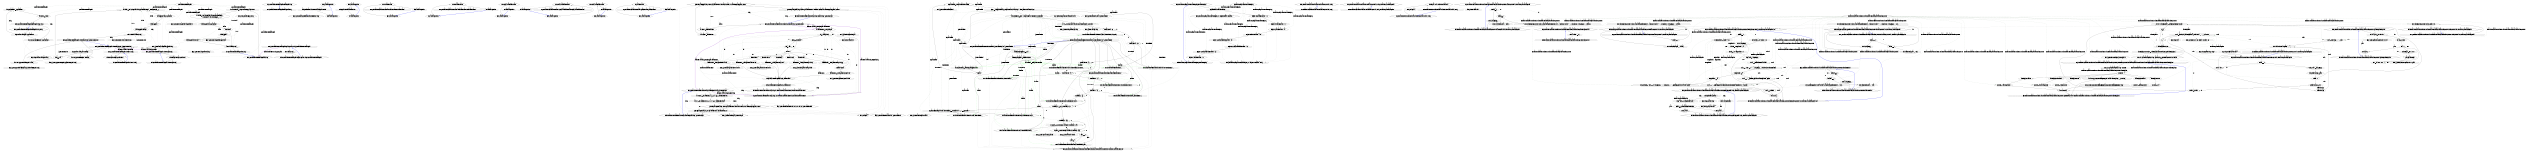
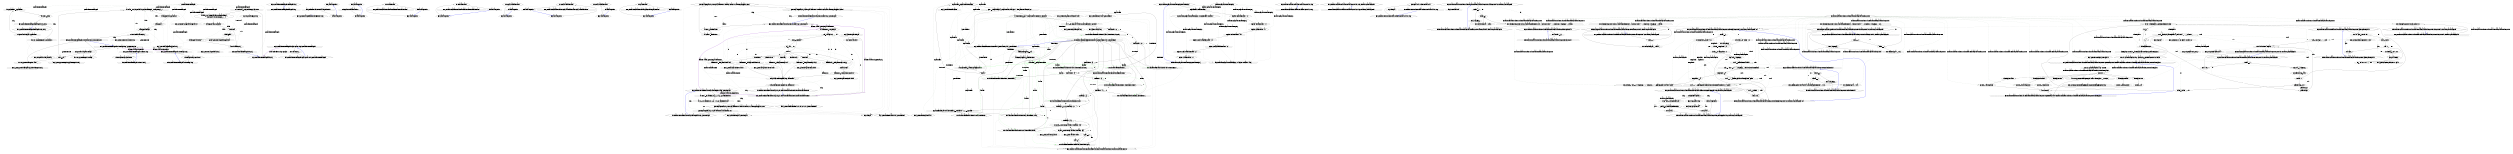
(216, 40) -> (220, 40)
